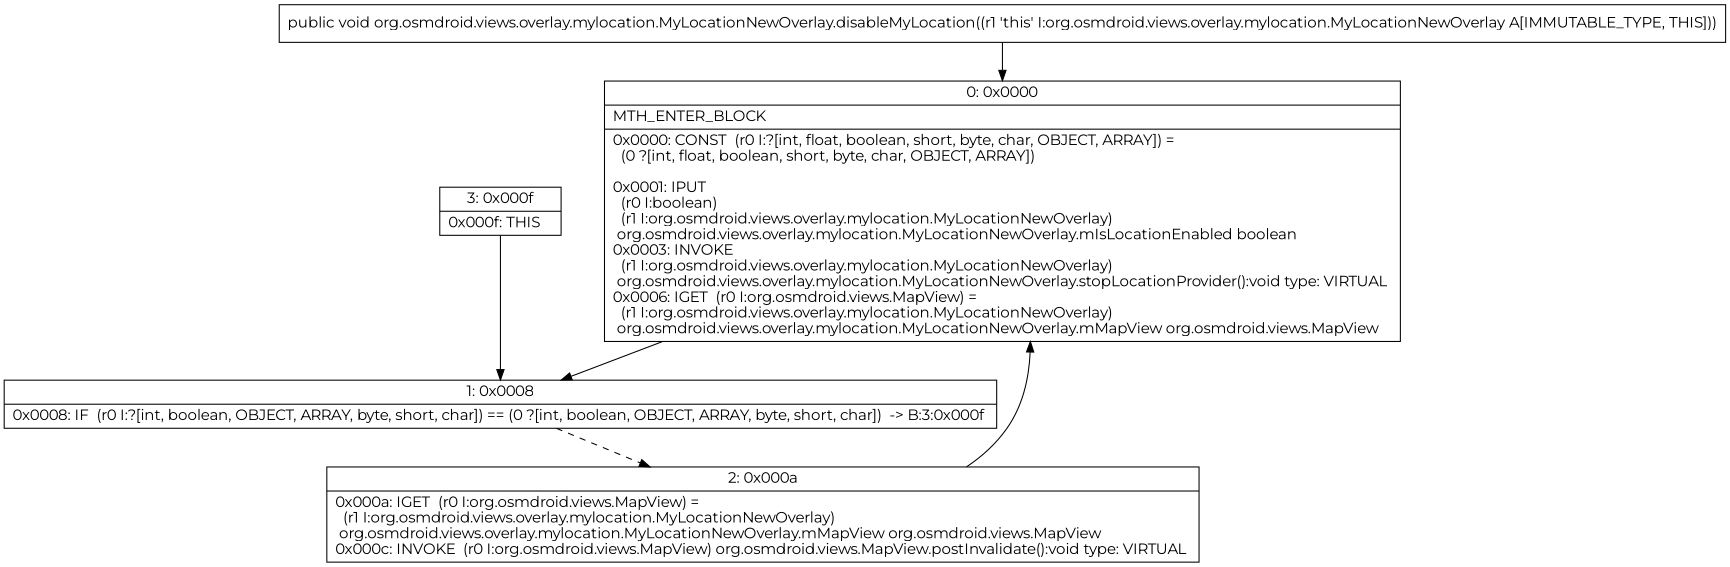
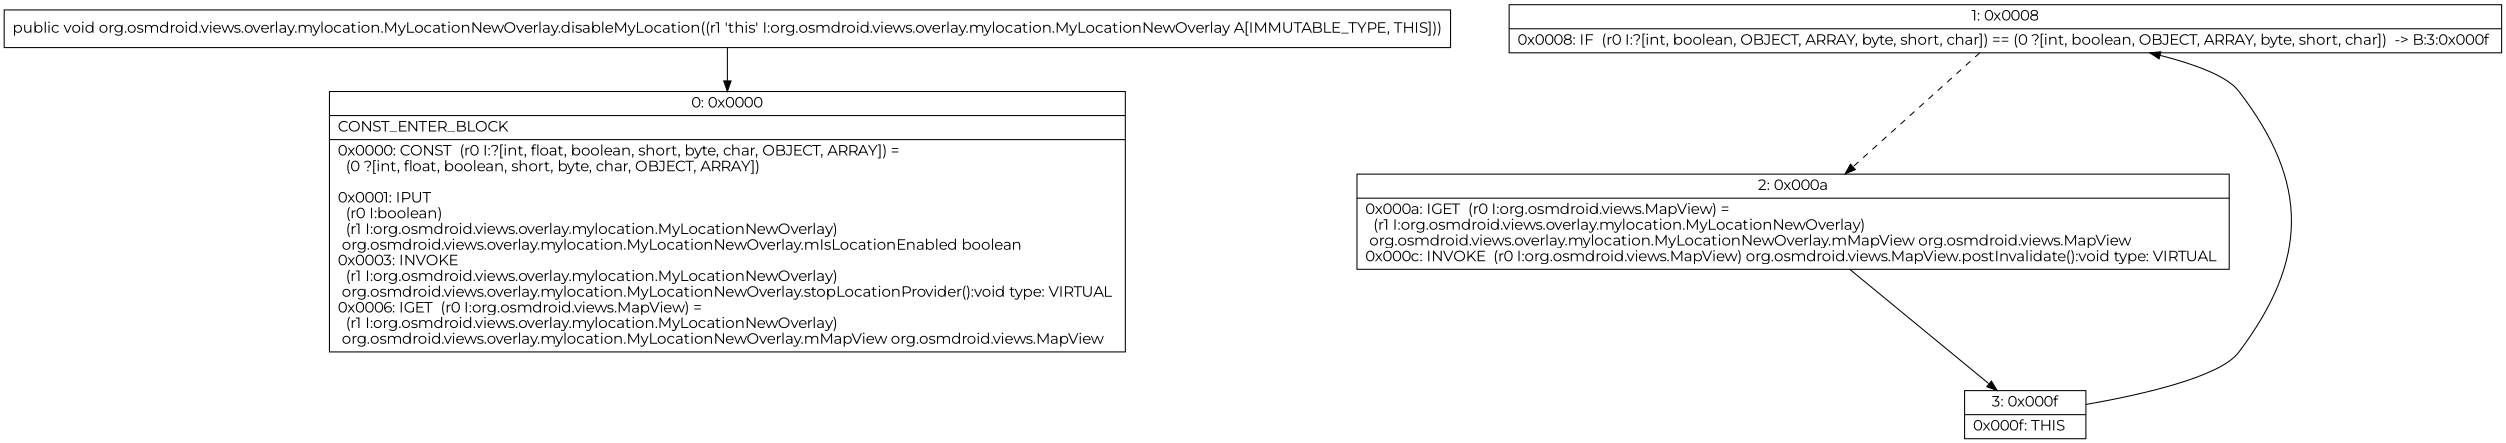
(690, 117) -> (423, 127)
(617, 359) -> none
(1013, 418) -> (1919, 326)
